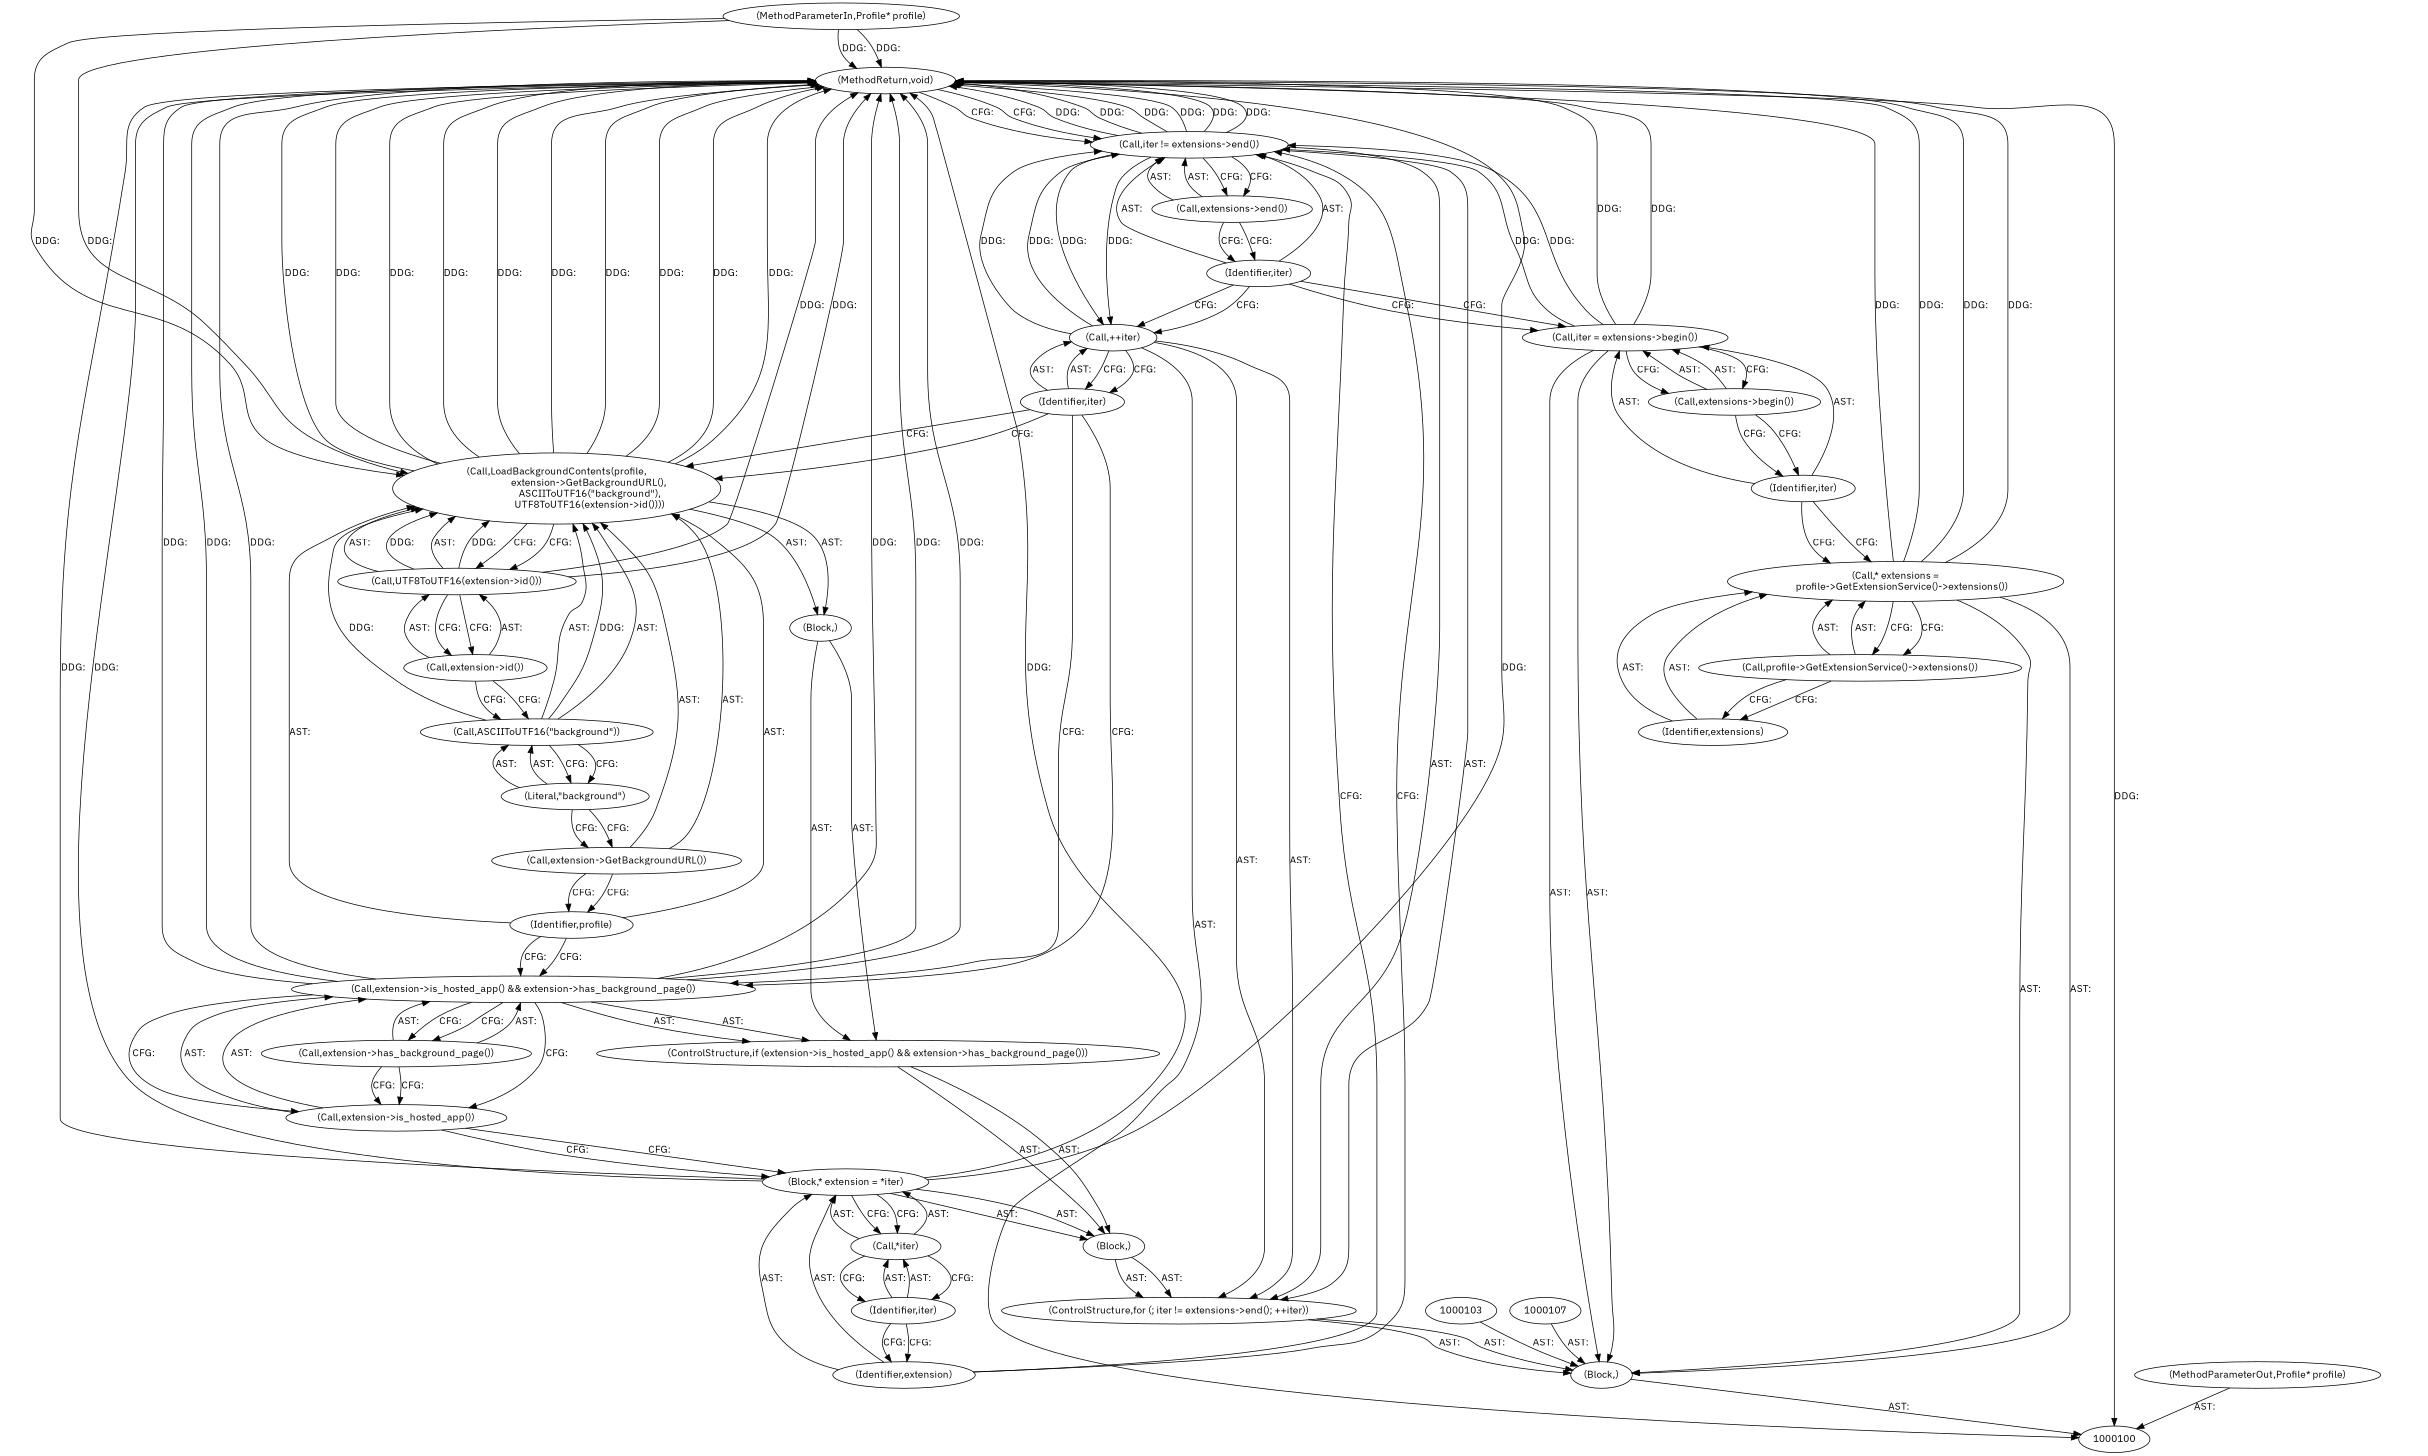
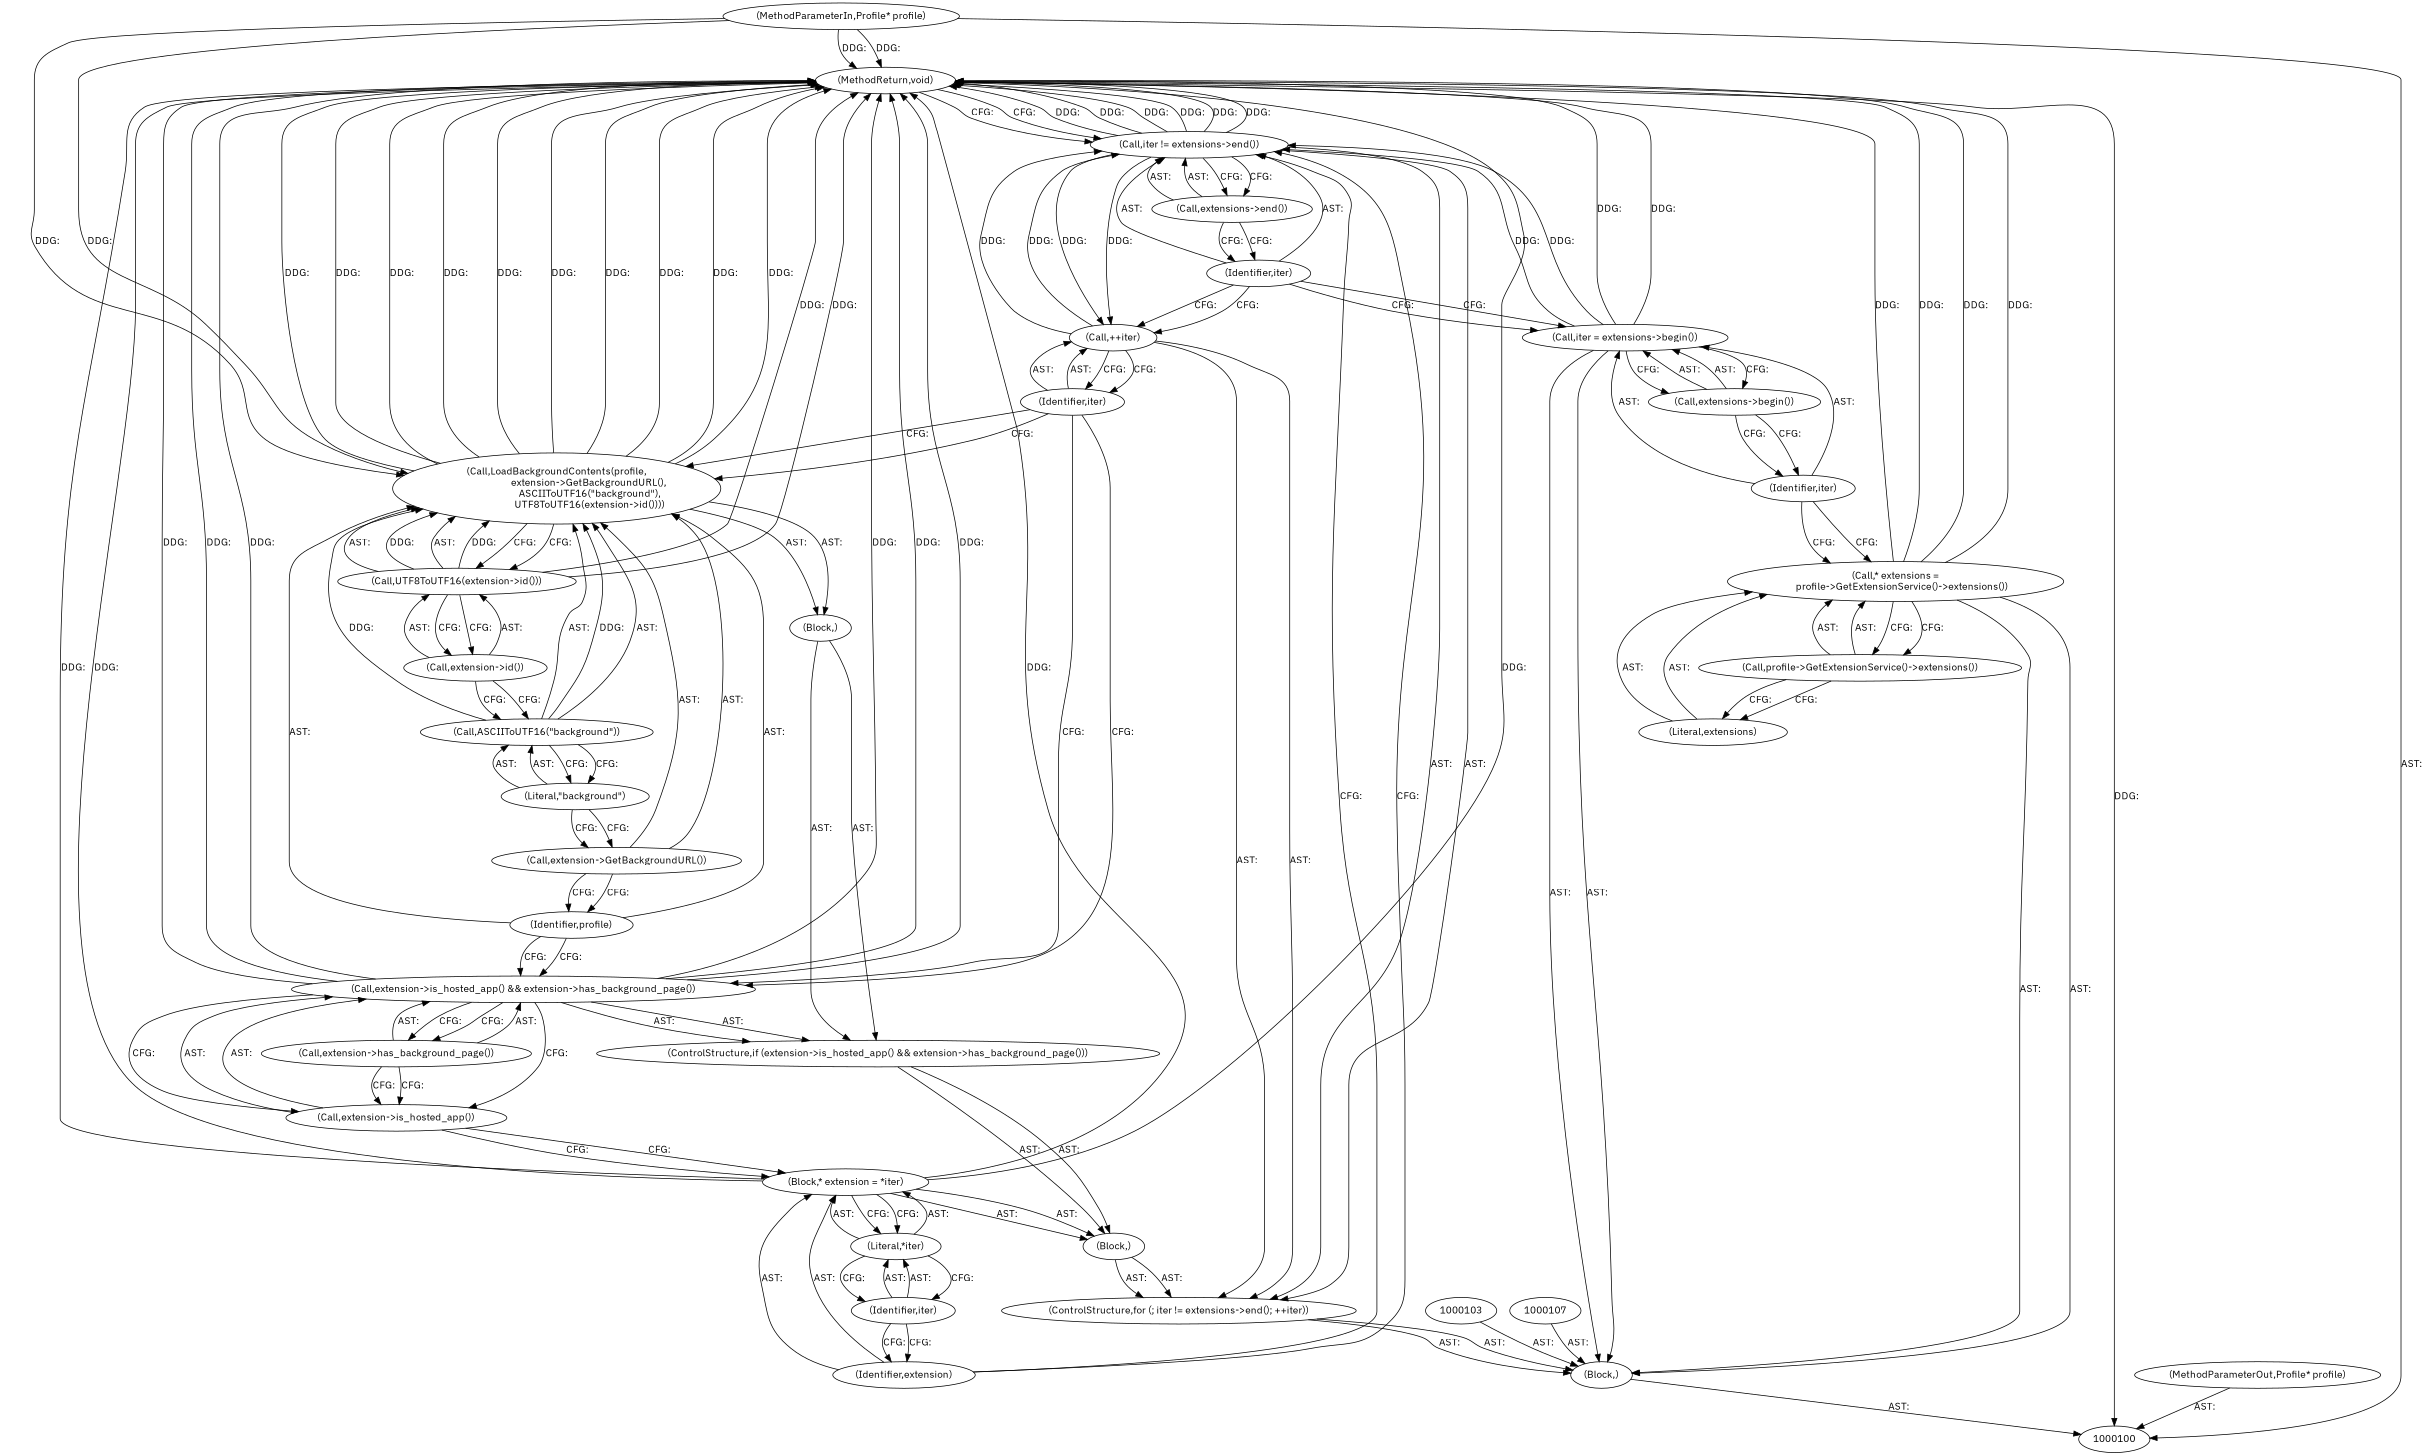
(1713, 732) -> (1713, 732)
(896, 1246) -> (896, 1246)
(994, 1322) -> (2401, 136)
